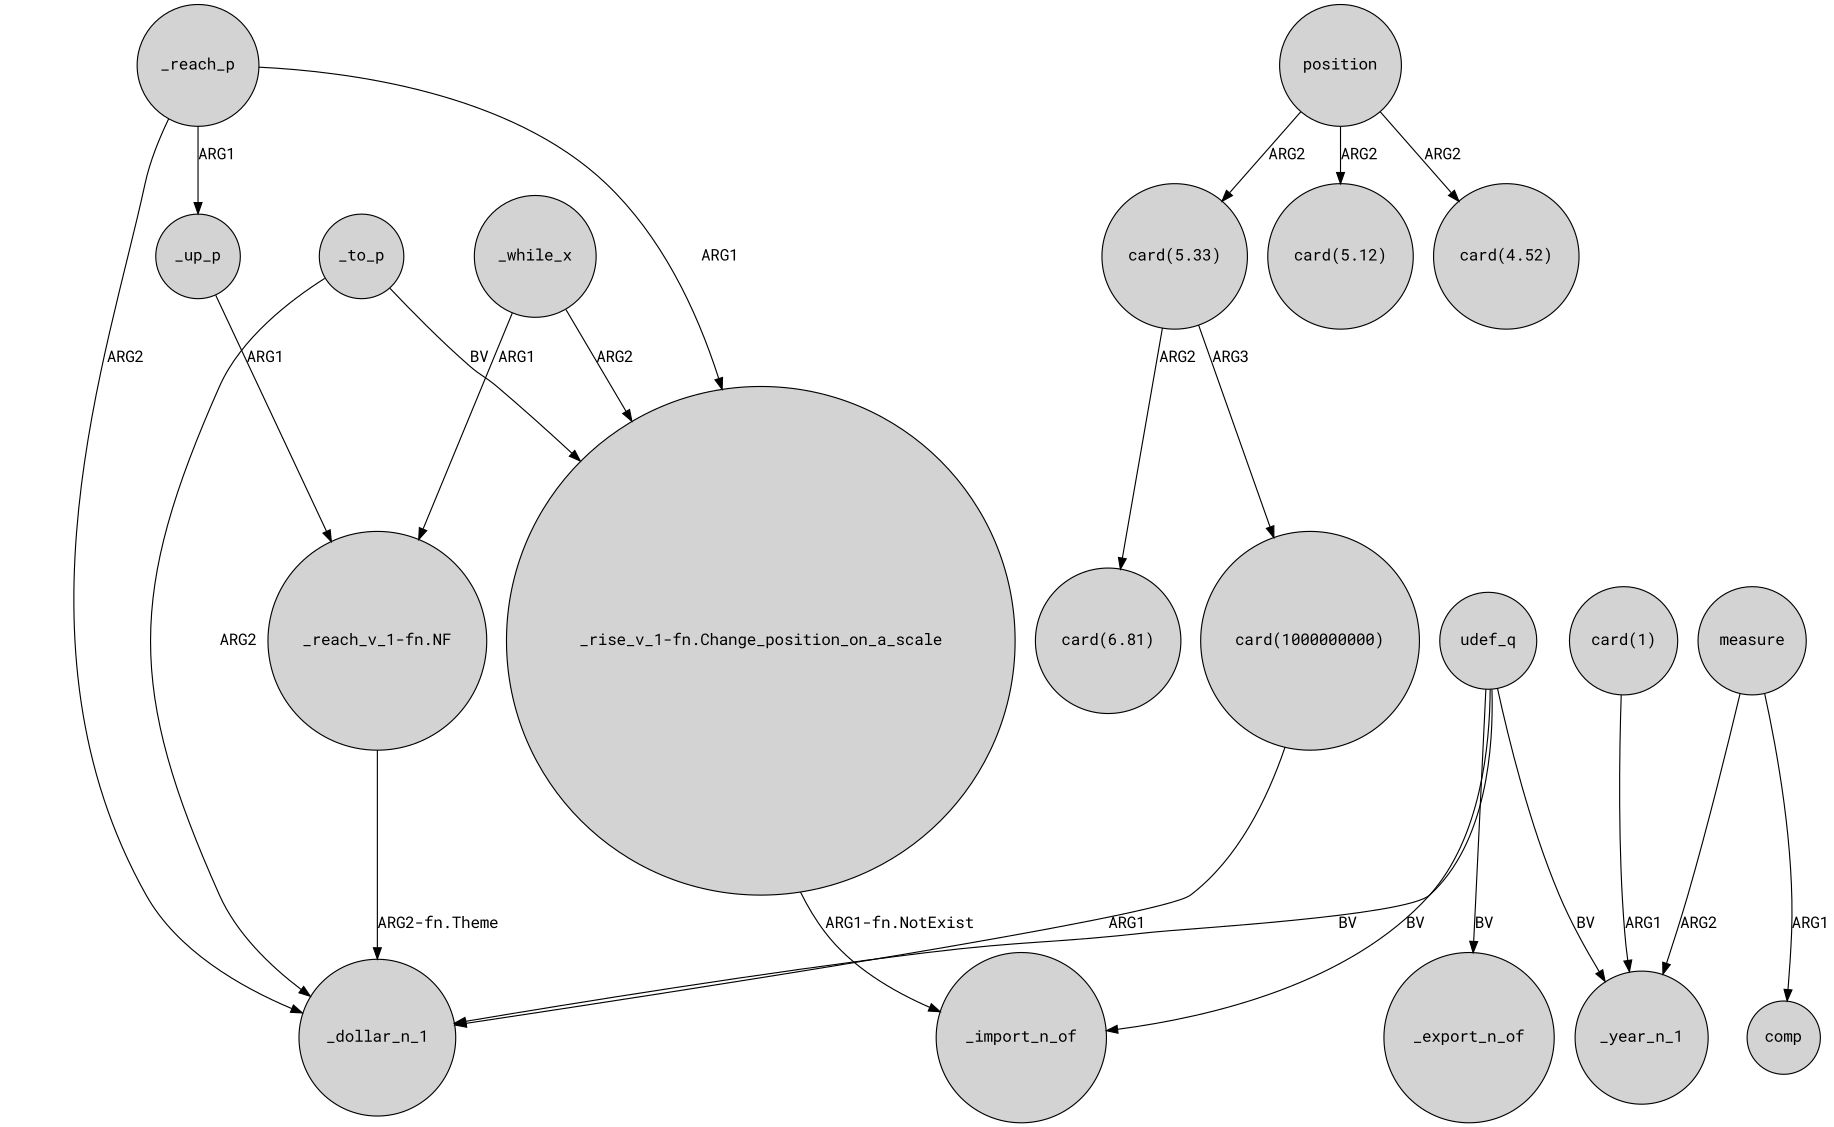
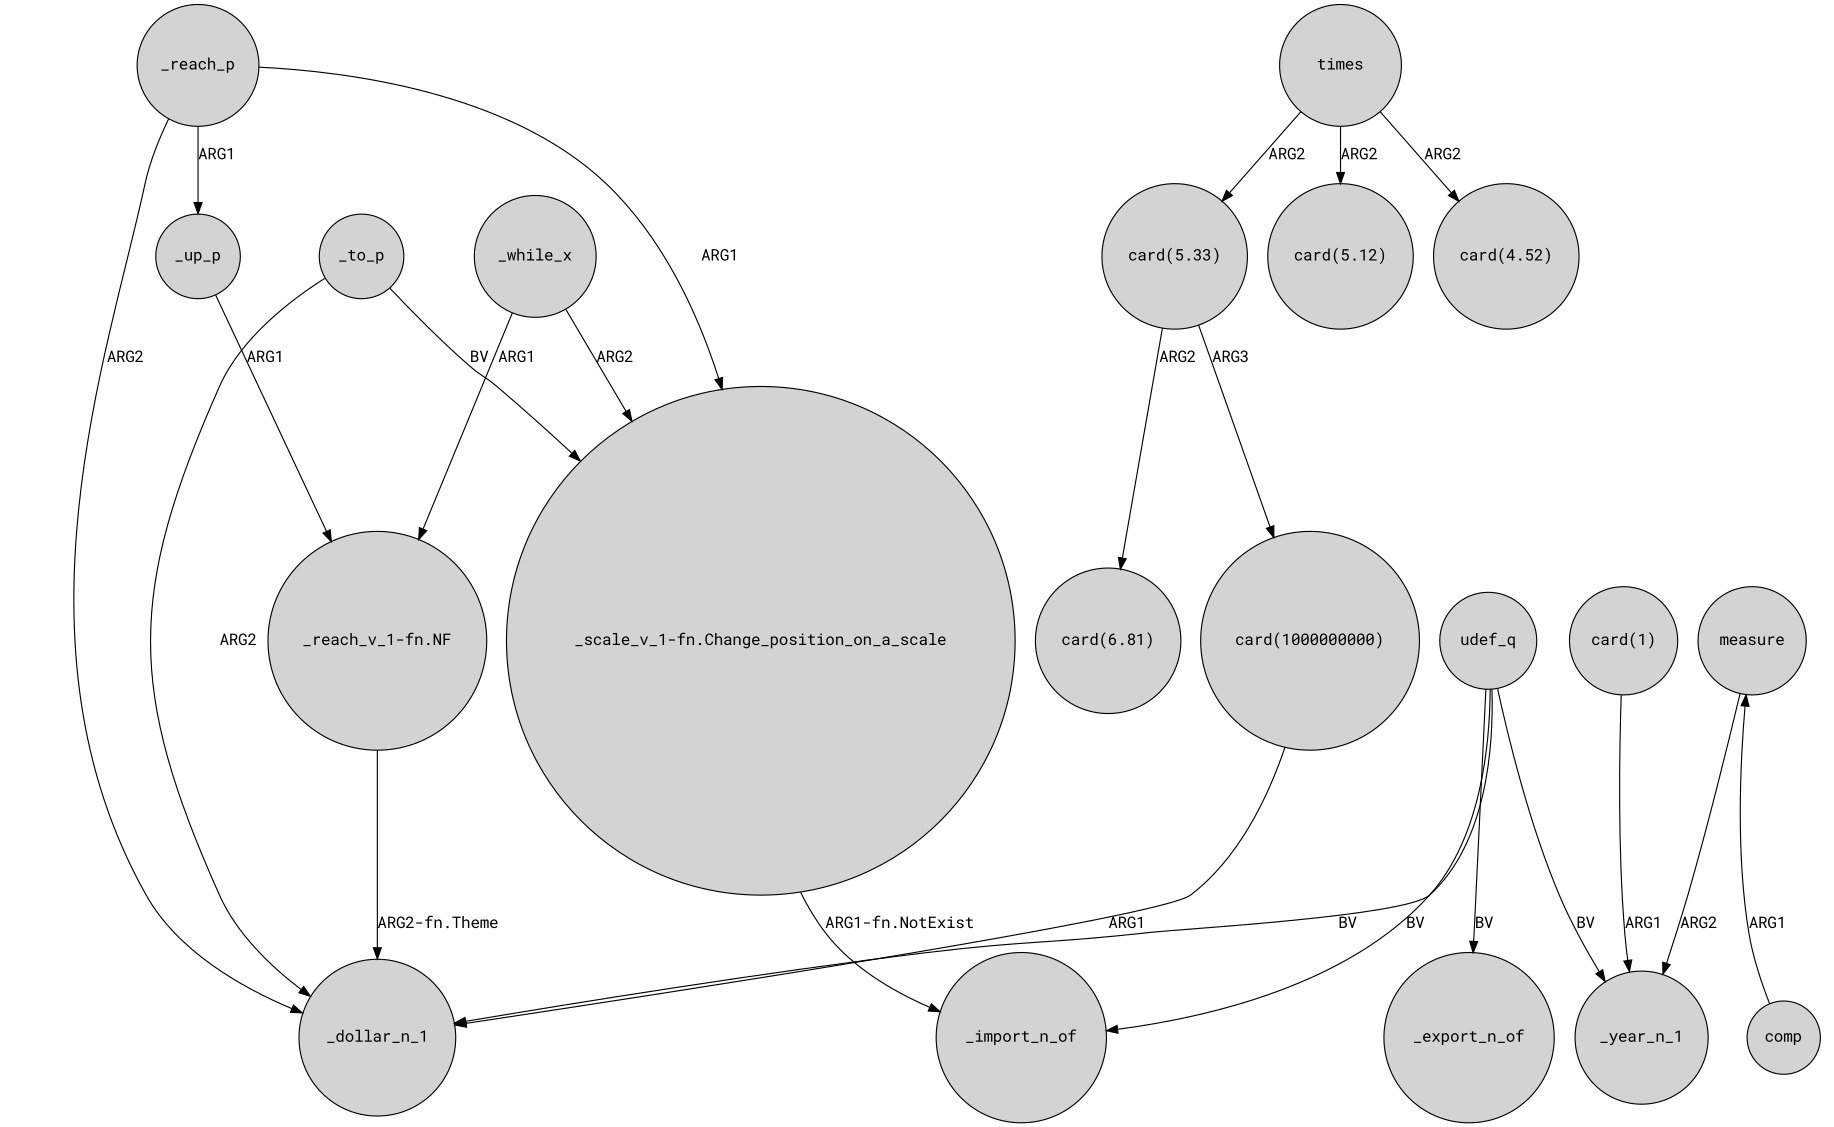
(1340, 65) -> (1340, 65)
(761, 641) -> (761, 641)
(1788, 841) -> (1741, 856)
